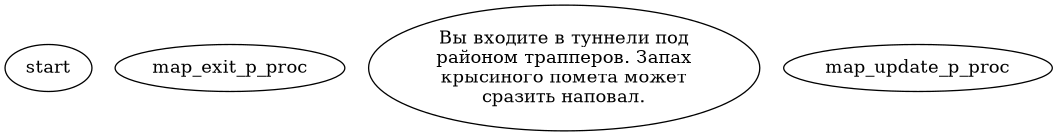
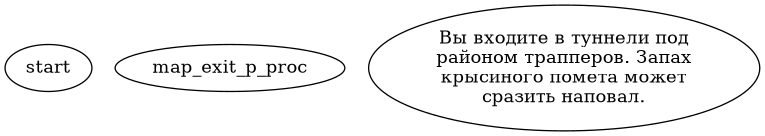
(918, 68) -> none
